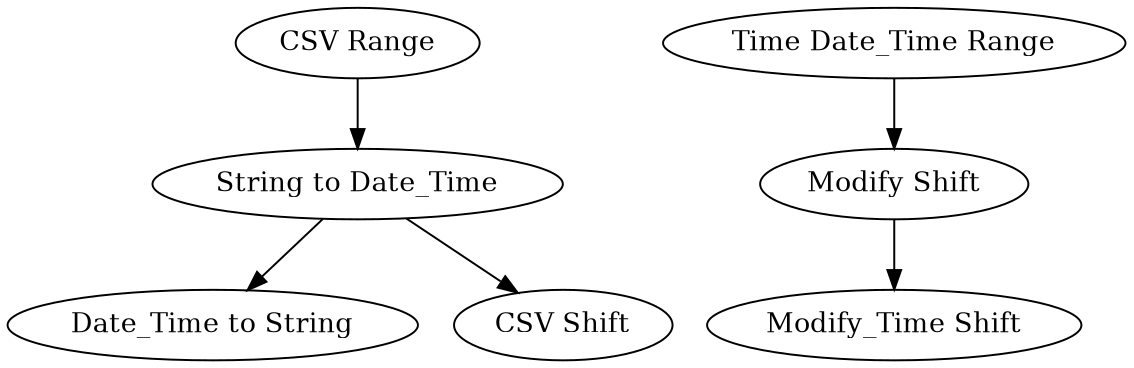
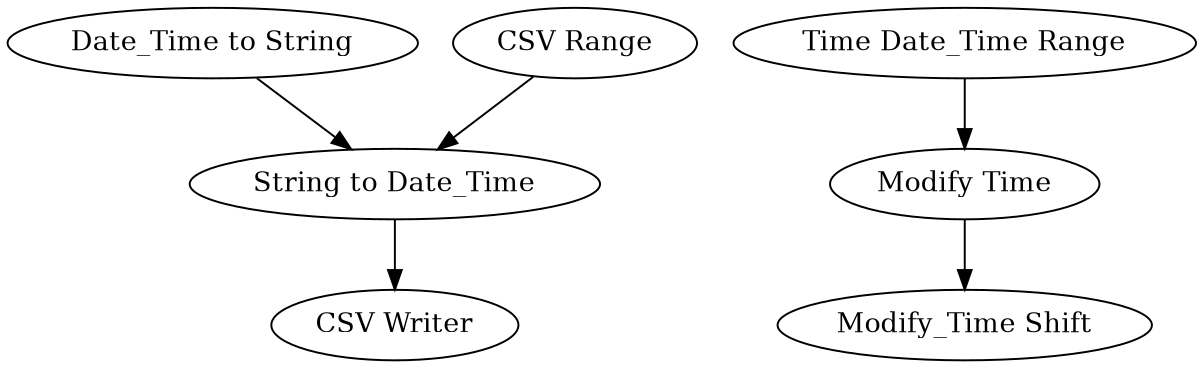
(894, 184) -> (965, 184)
(292, 248) -> (296, 108)
(563, 325) -> (395, 325)
